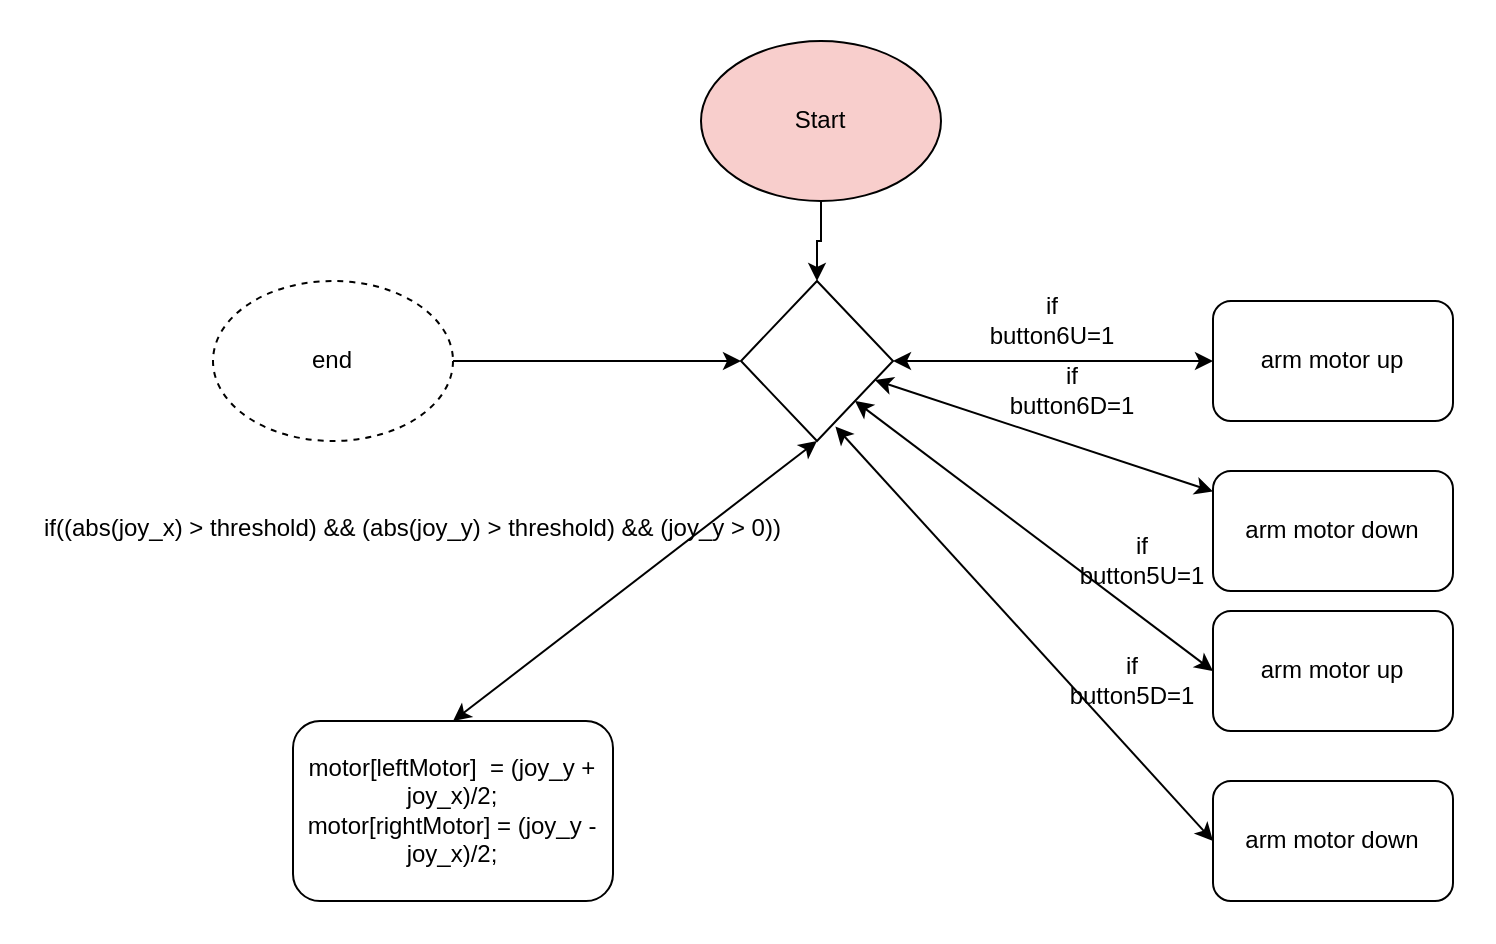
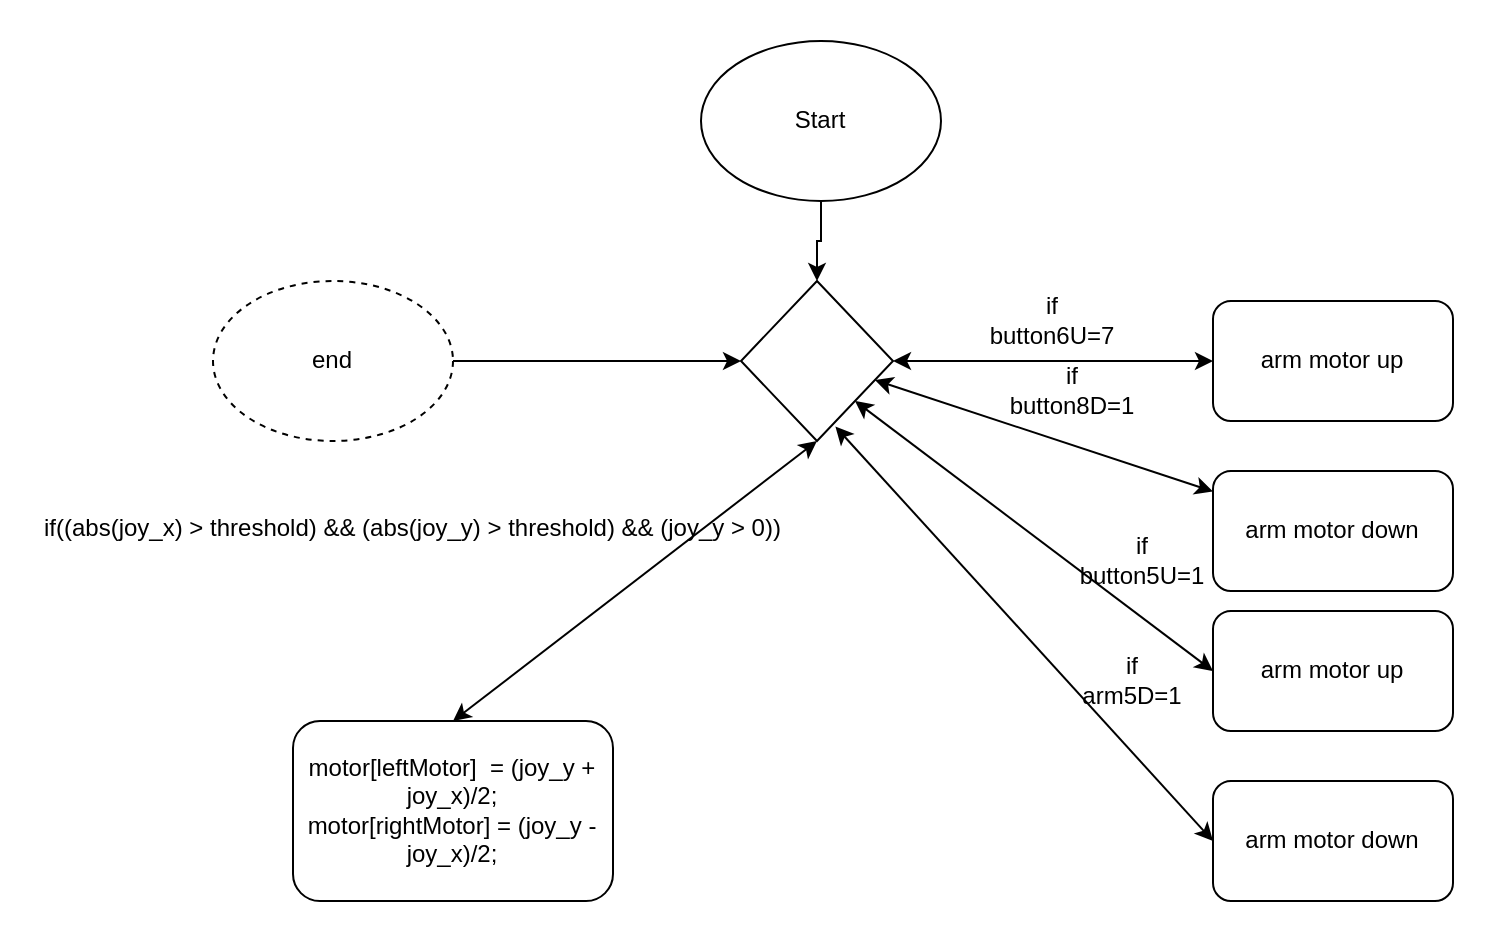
(821, 121) -> (821, 121)
(1053, 321) -> (1053, 321)
(1073, 391) -> (1073, 391)
(1133, 681) -> (1133, 681)
